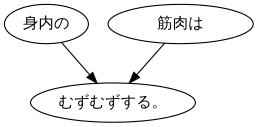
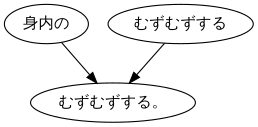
(181, 24) -> (181, 24)
